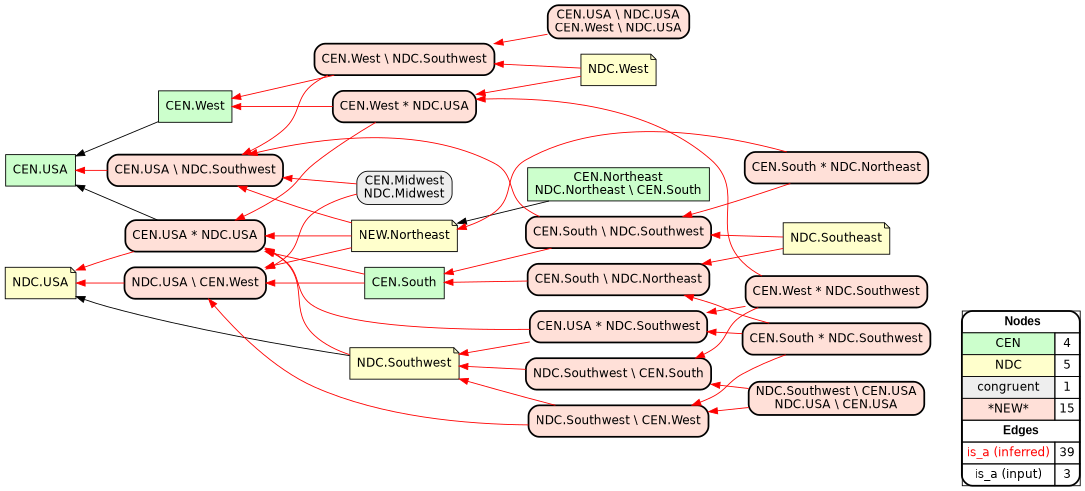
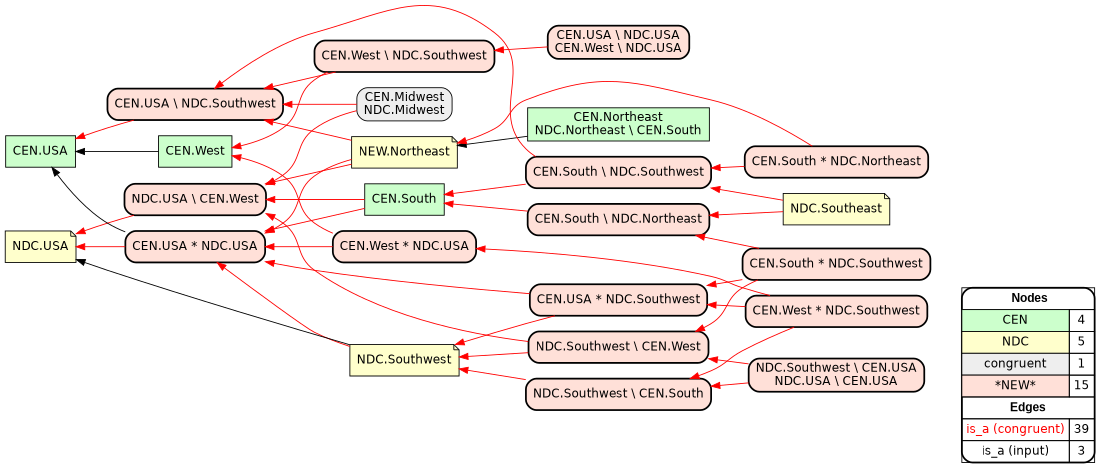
(619, 70) -> none
(1009, 453) -> (1016, 429)
